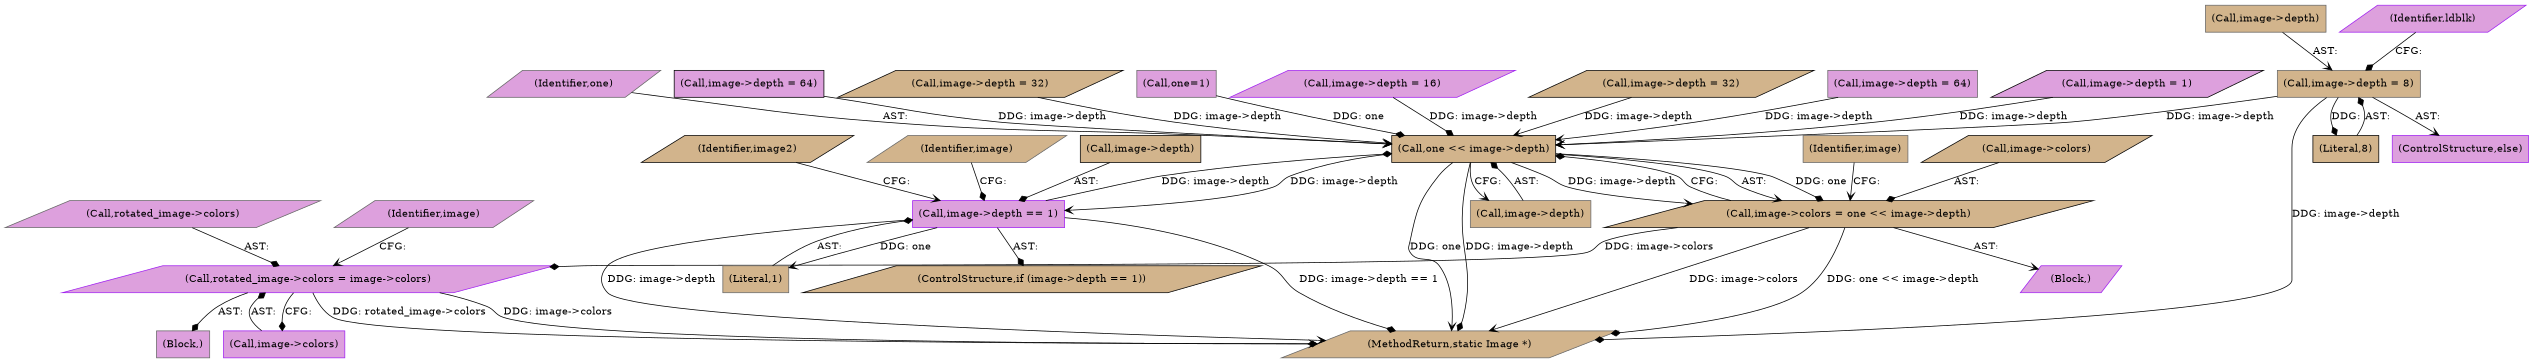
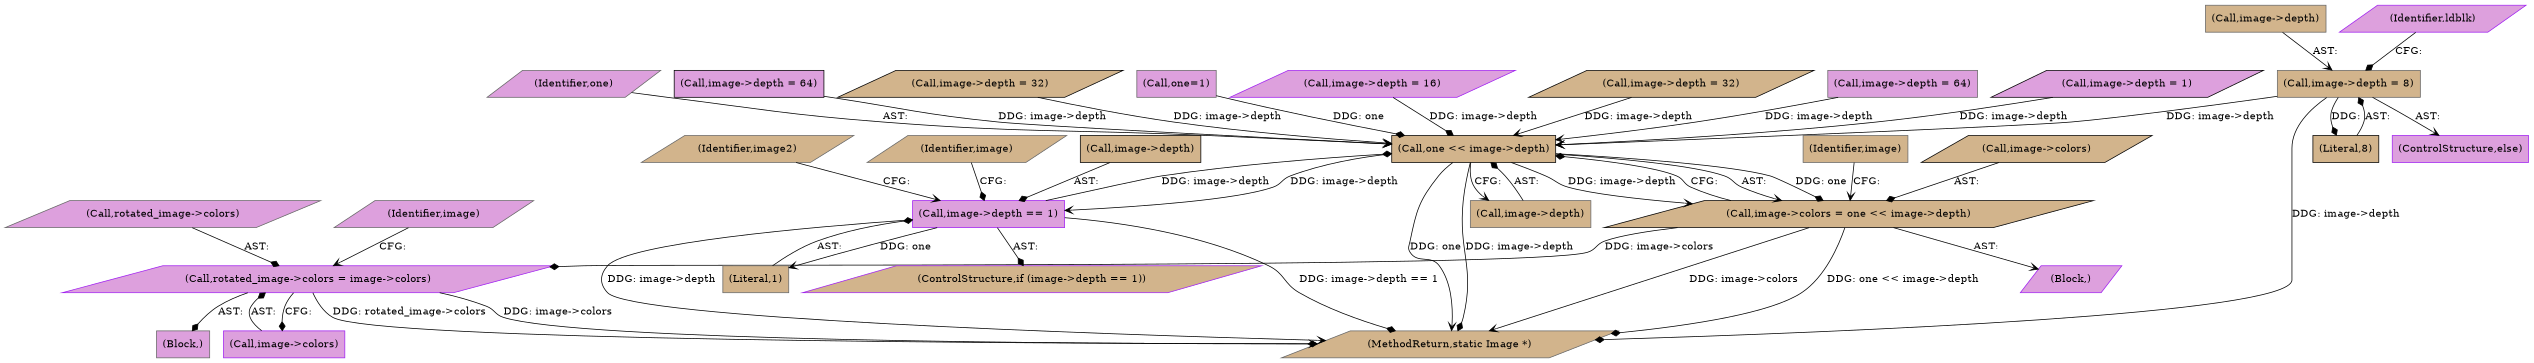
(748, 149) -> (748, 149)
(1032, 279) -> (1032, 279)
